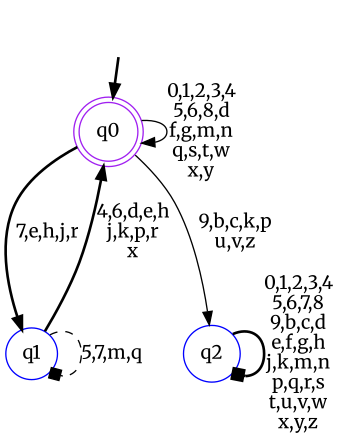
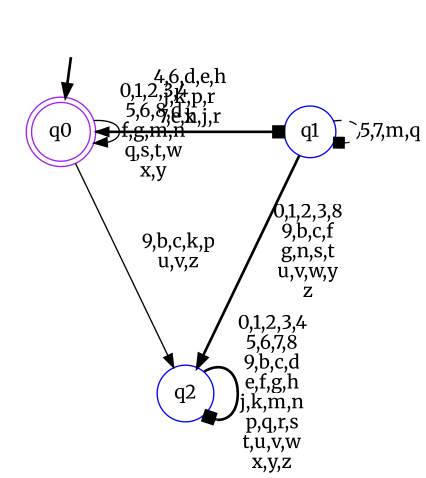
(10, 218) -> (183, 132)
none -> (251, 256)
(81, 258) -> (197, 132)
